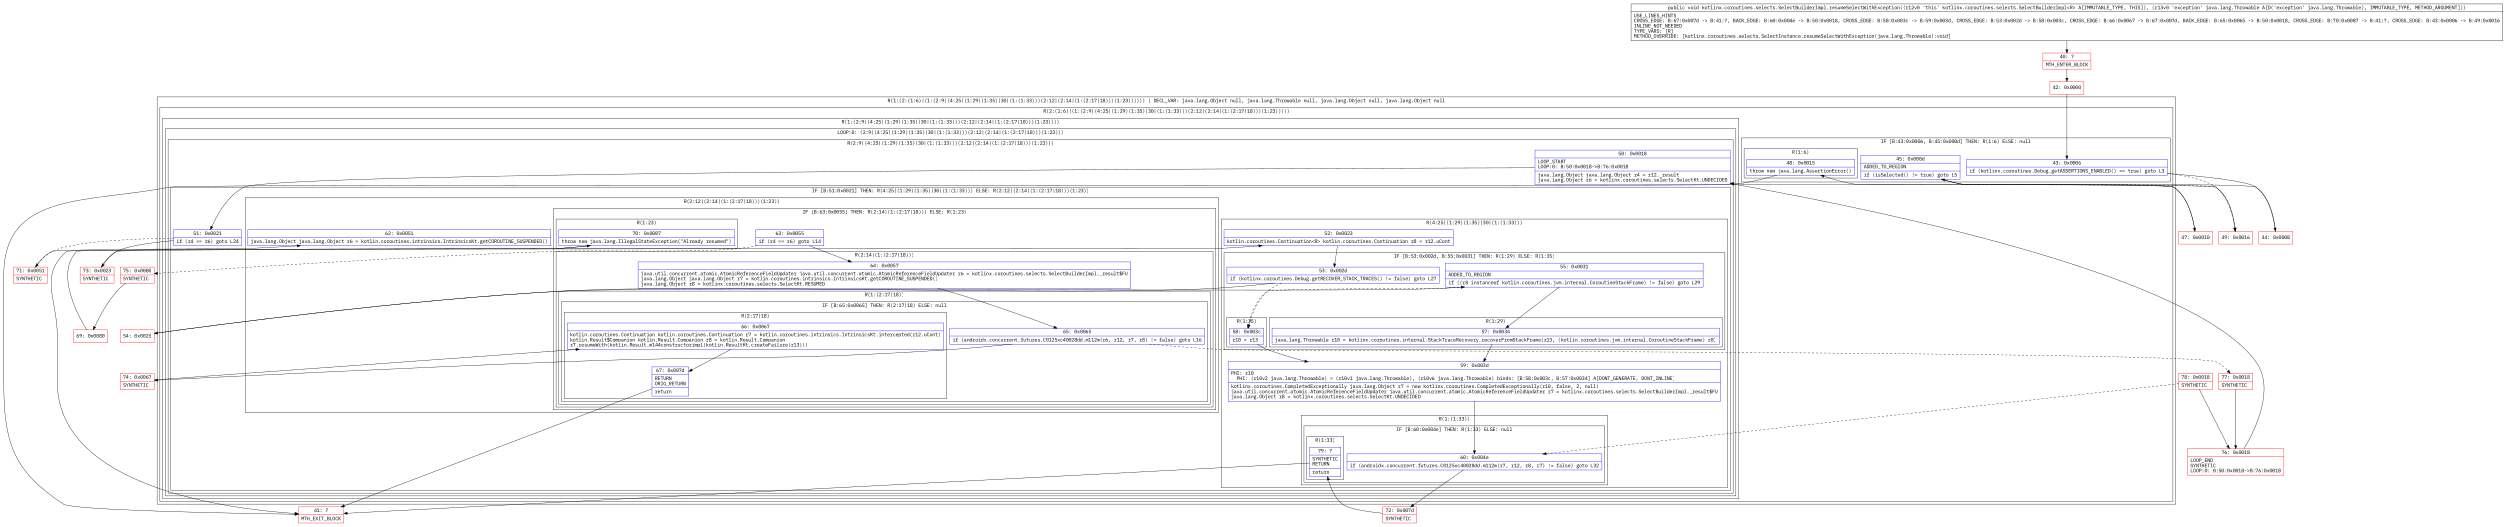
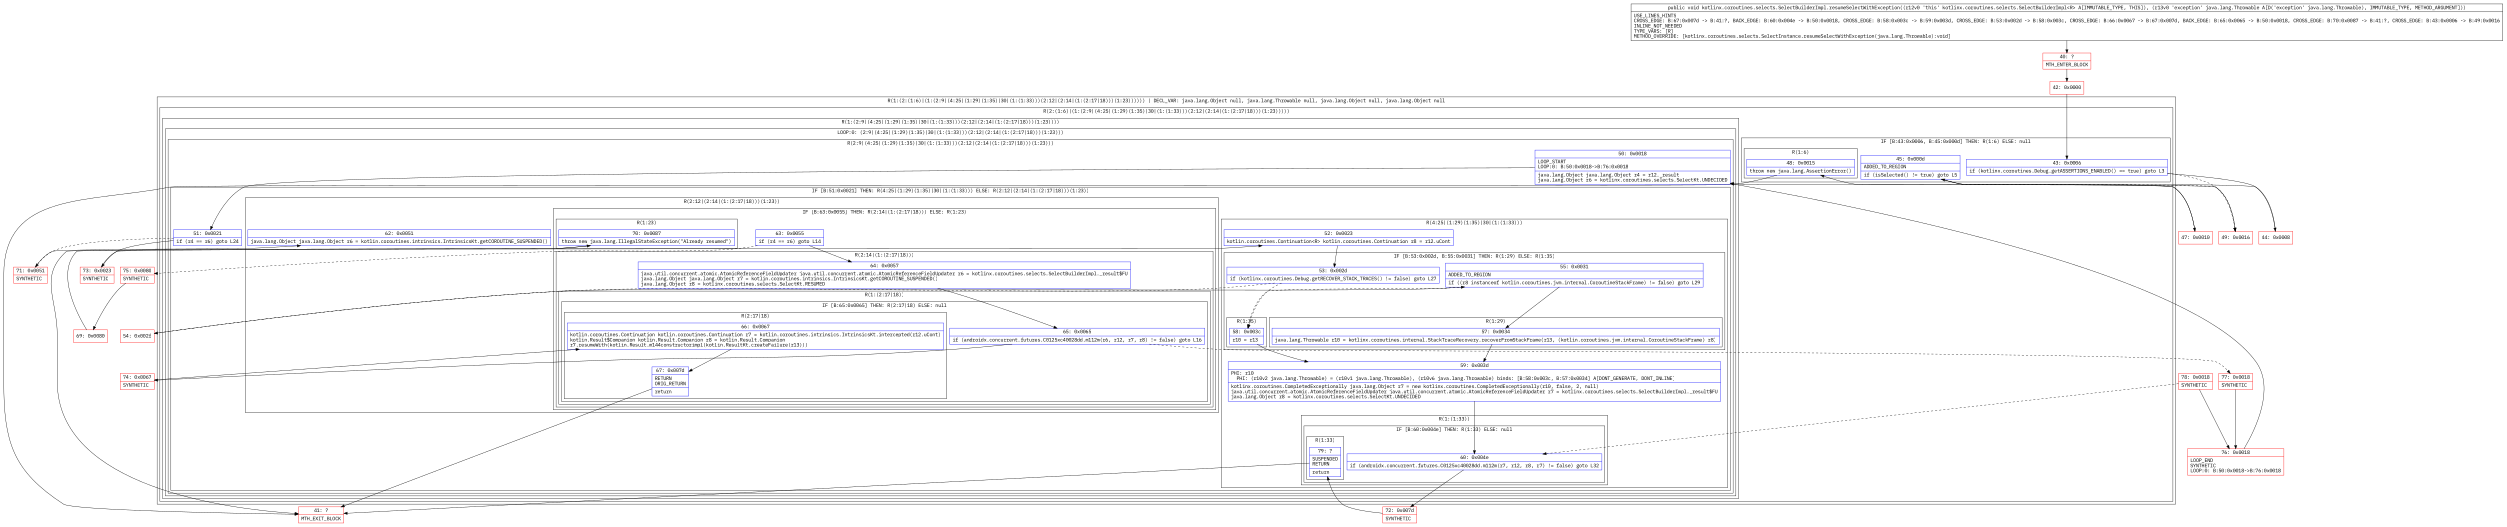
(715, 289) -> (715, 289)
(1325, 459) -> (1325, 459)
